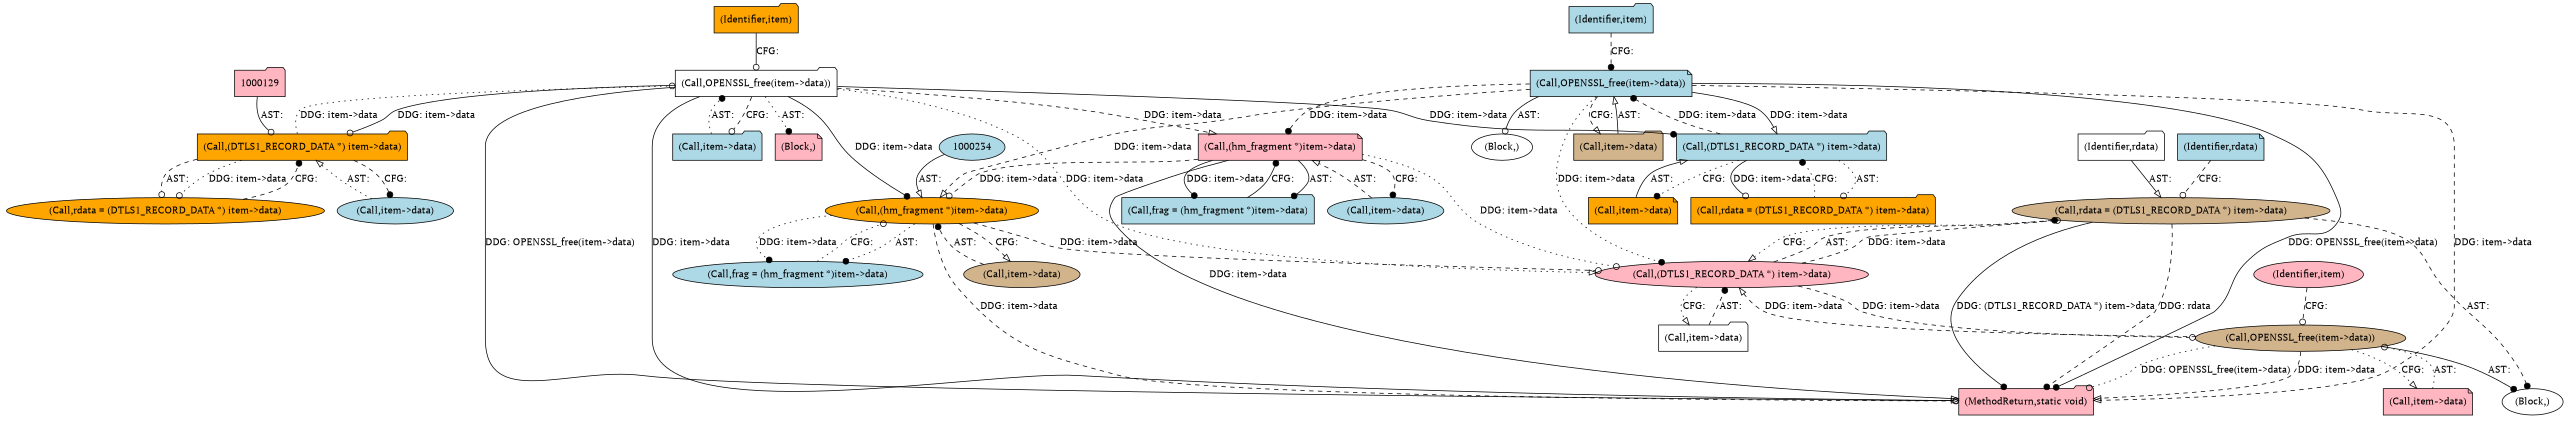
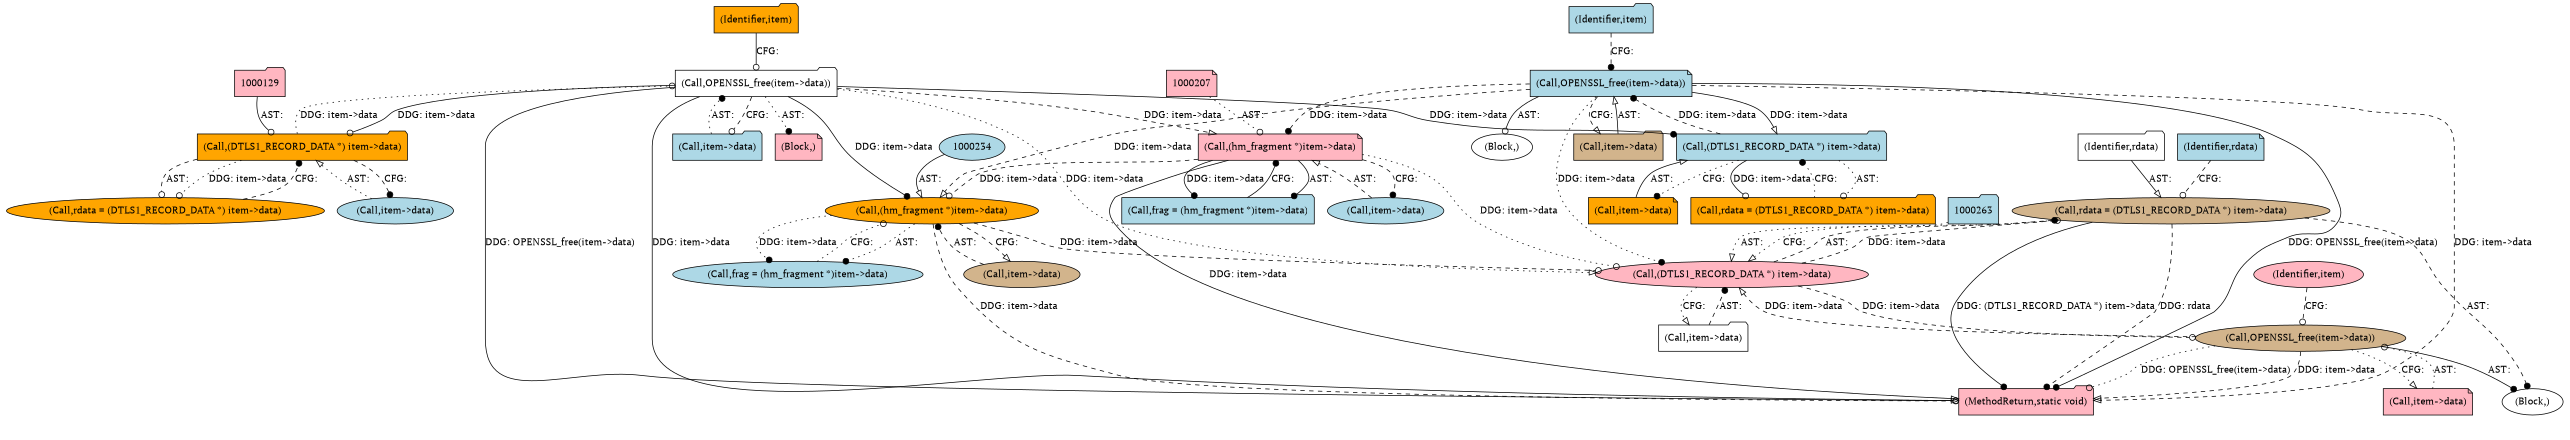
none -> (1192, 83)
none -> (1973, 211)
